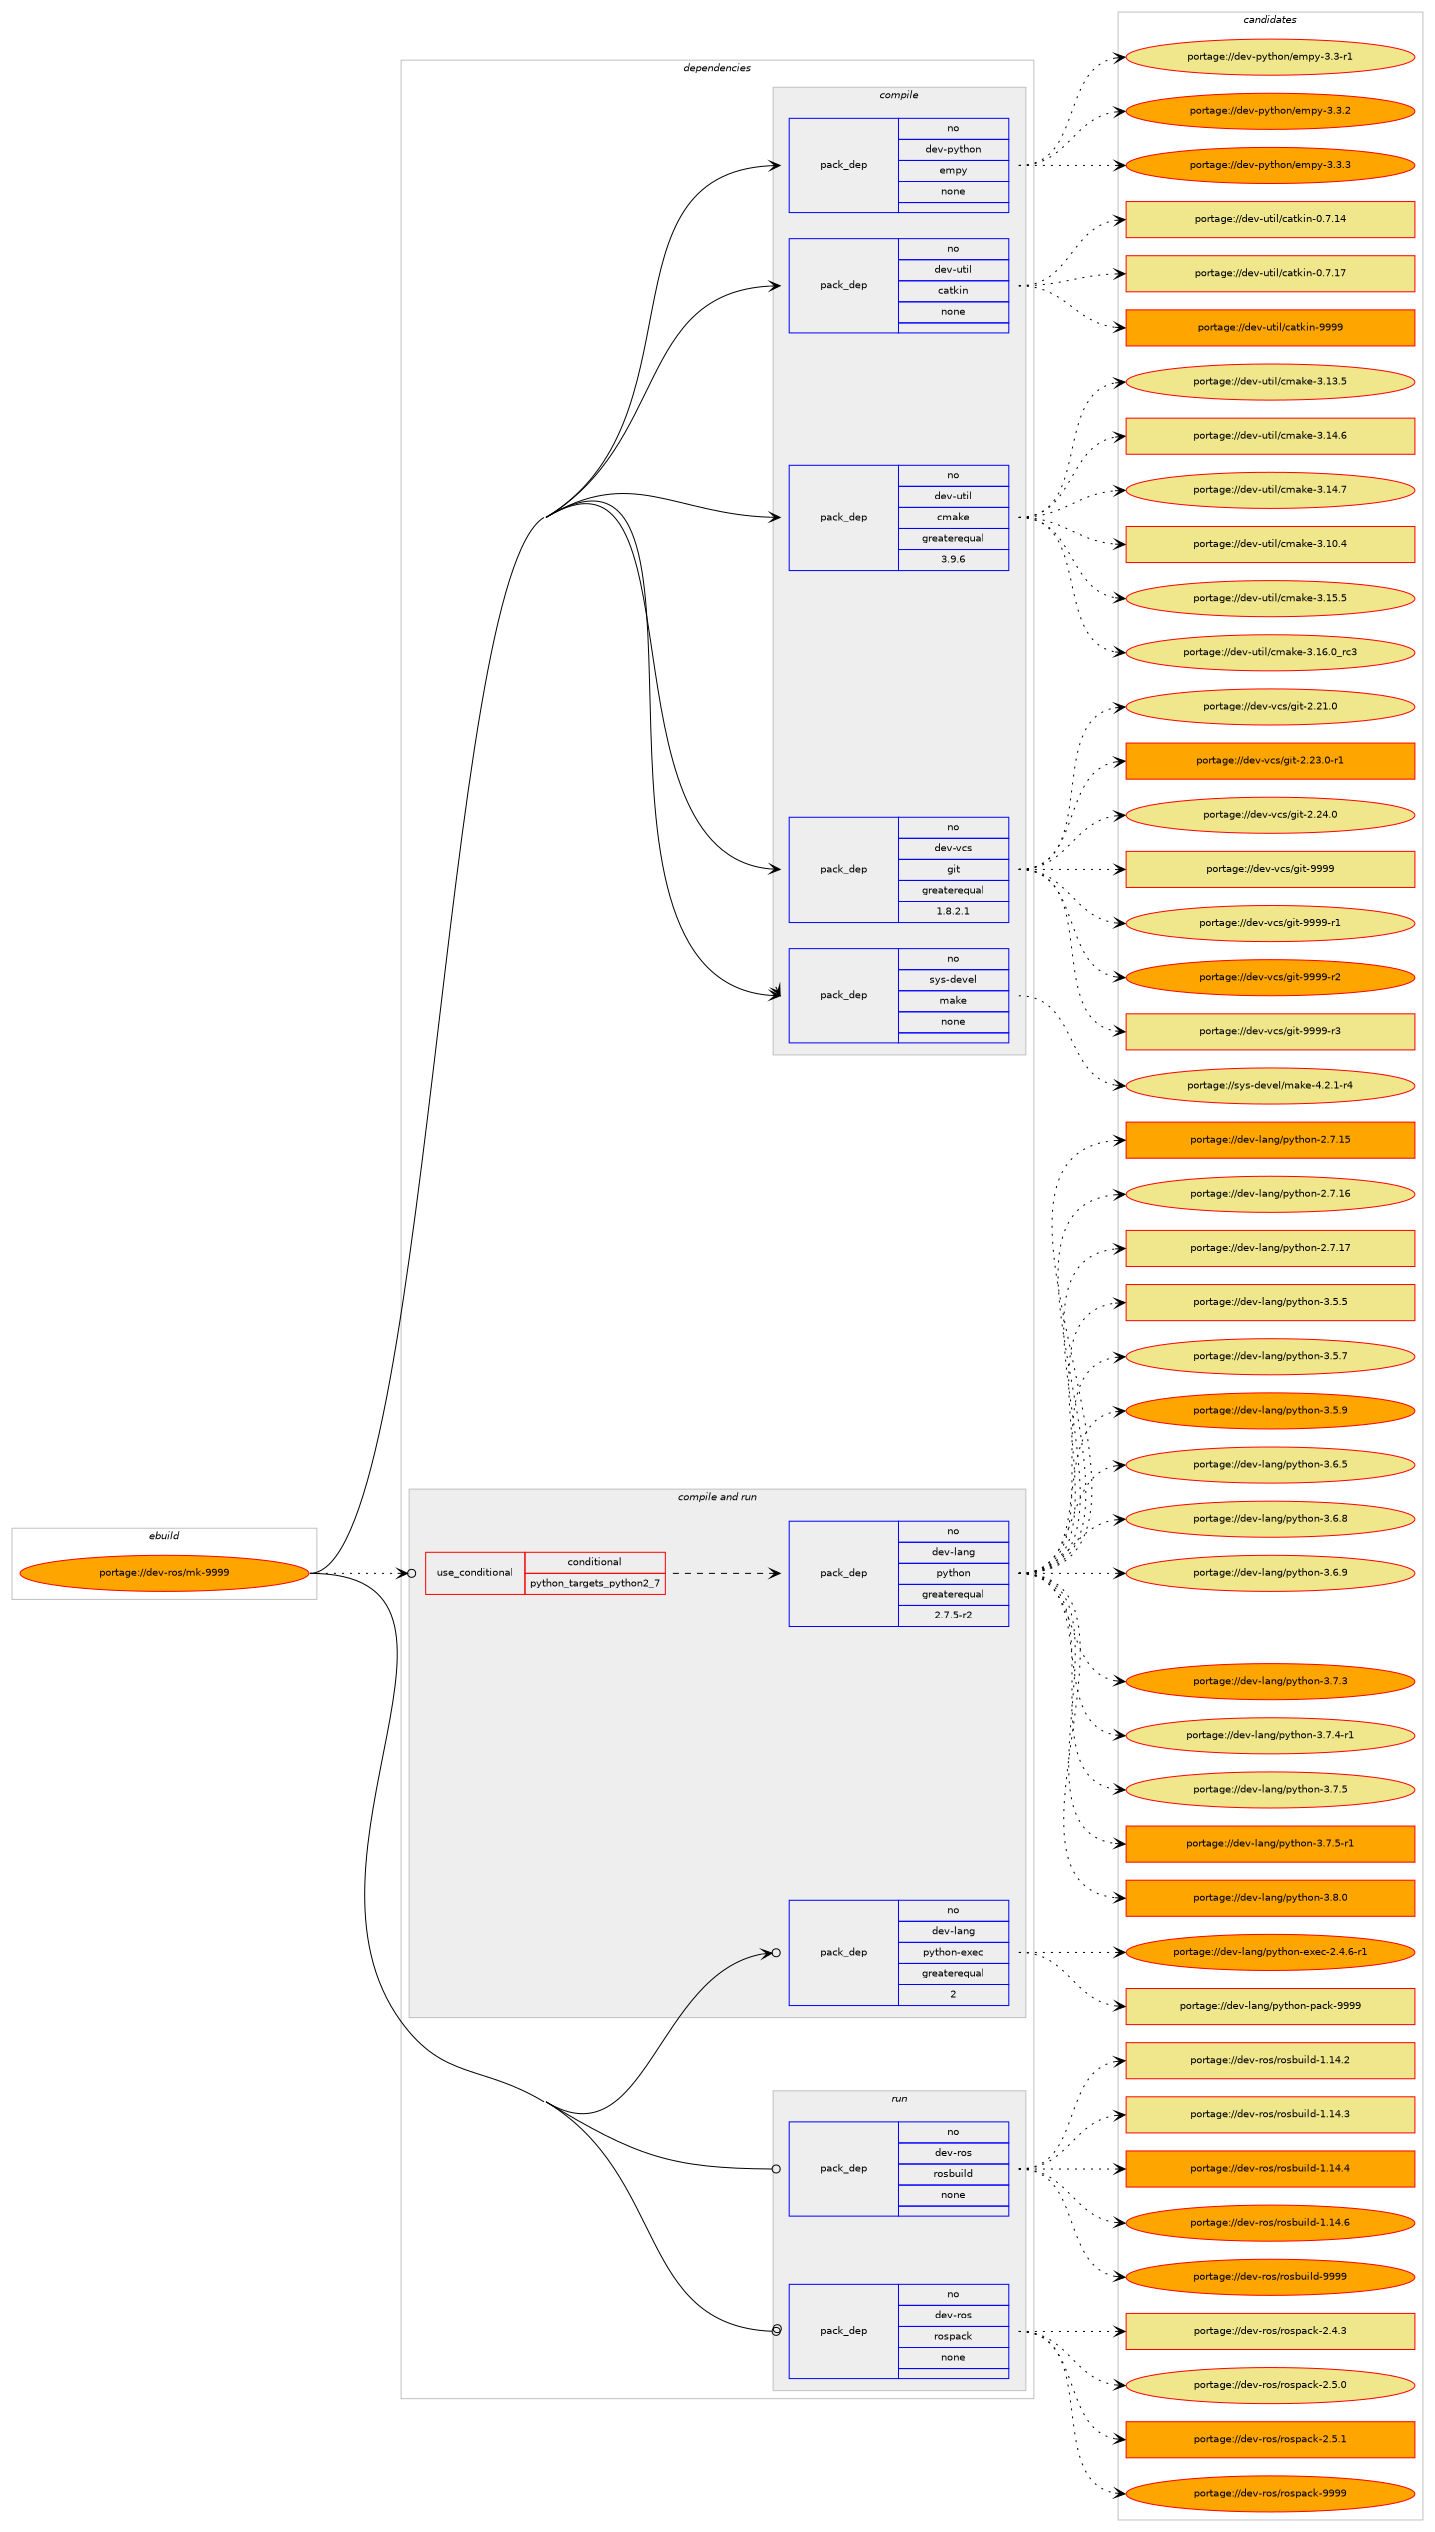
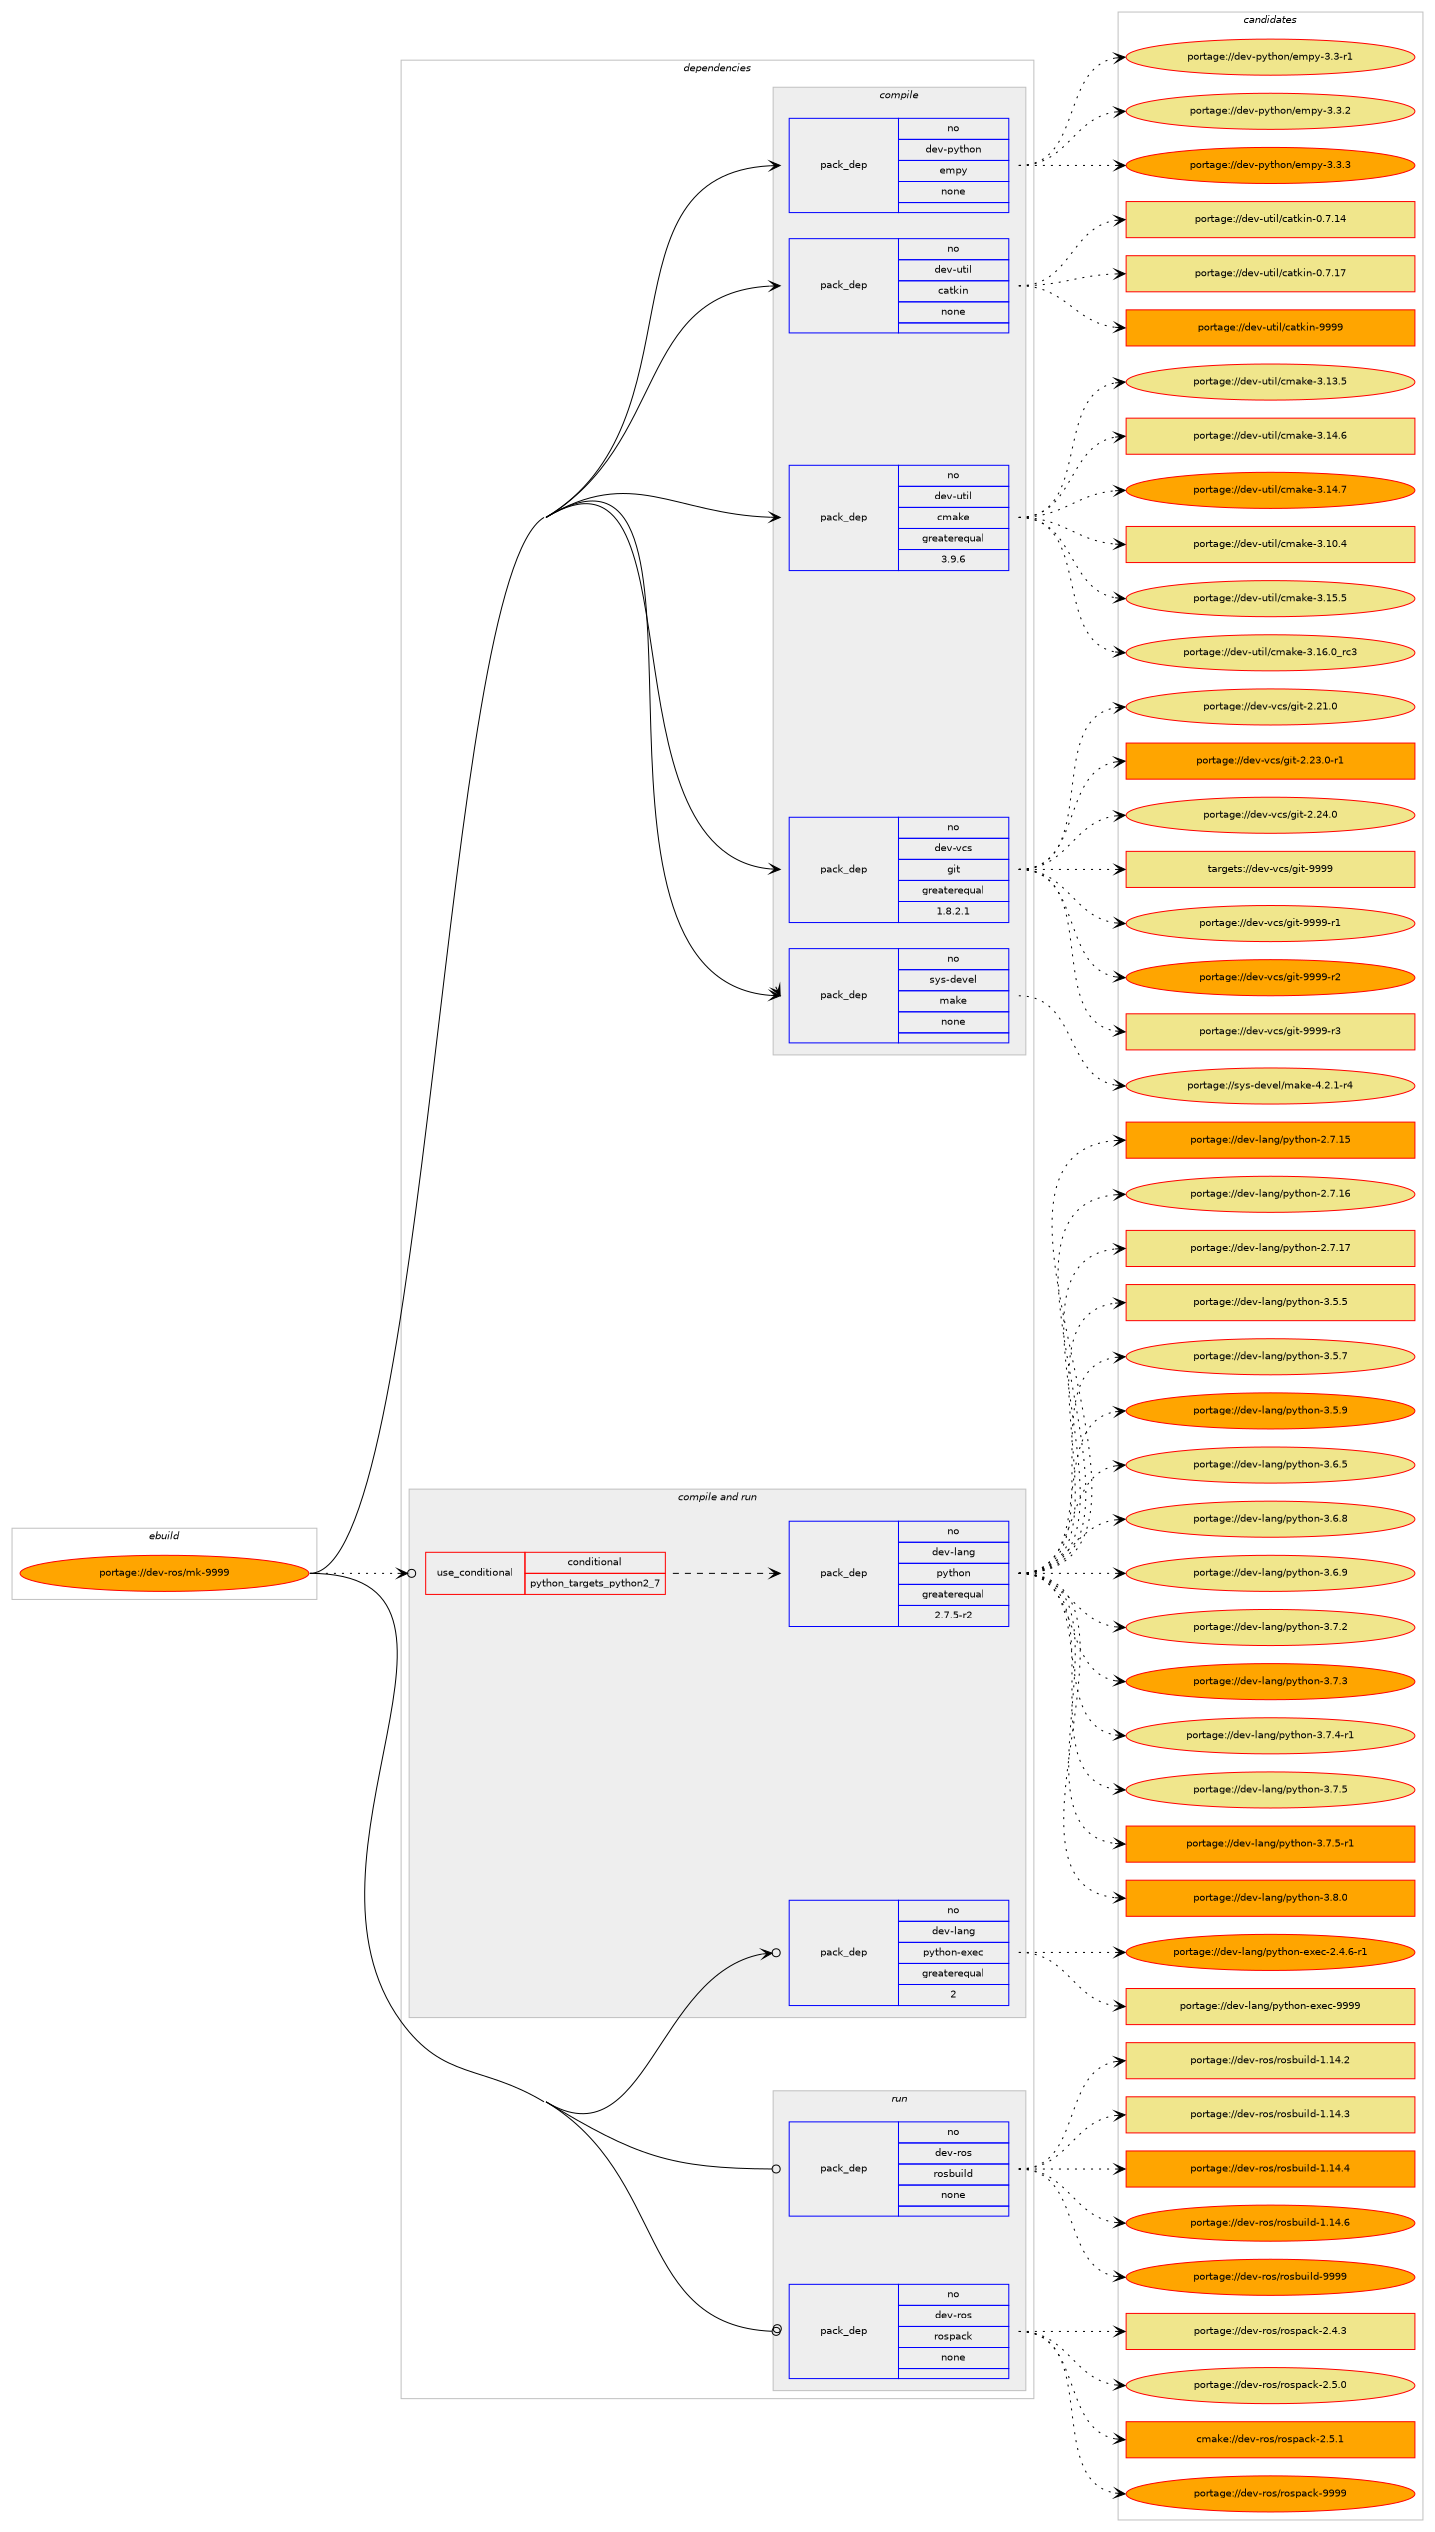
(1271, 111) -> (1271, 111)
(1271, 490) -> (1271, 490)
(1271, 869) -> (1271, 869)
none -> (1271, 1628)
(1271, 2007) -> (1271, 2007)
(1271, 2440) -> (1271, 2440)
